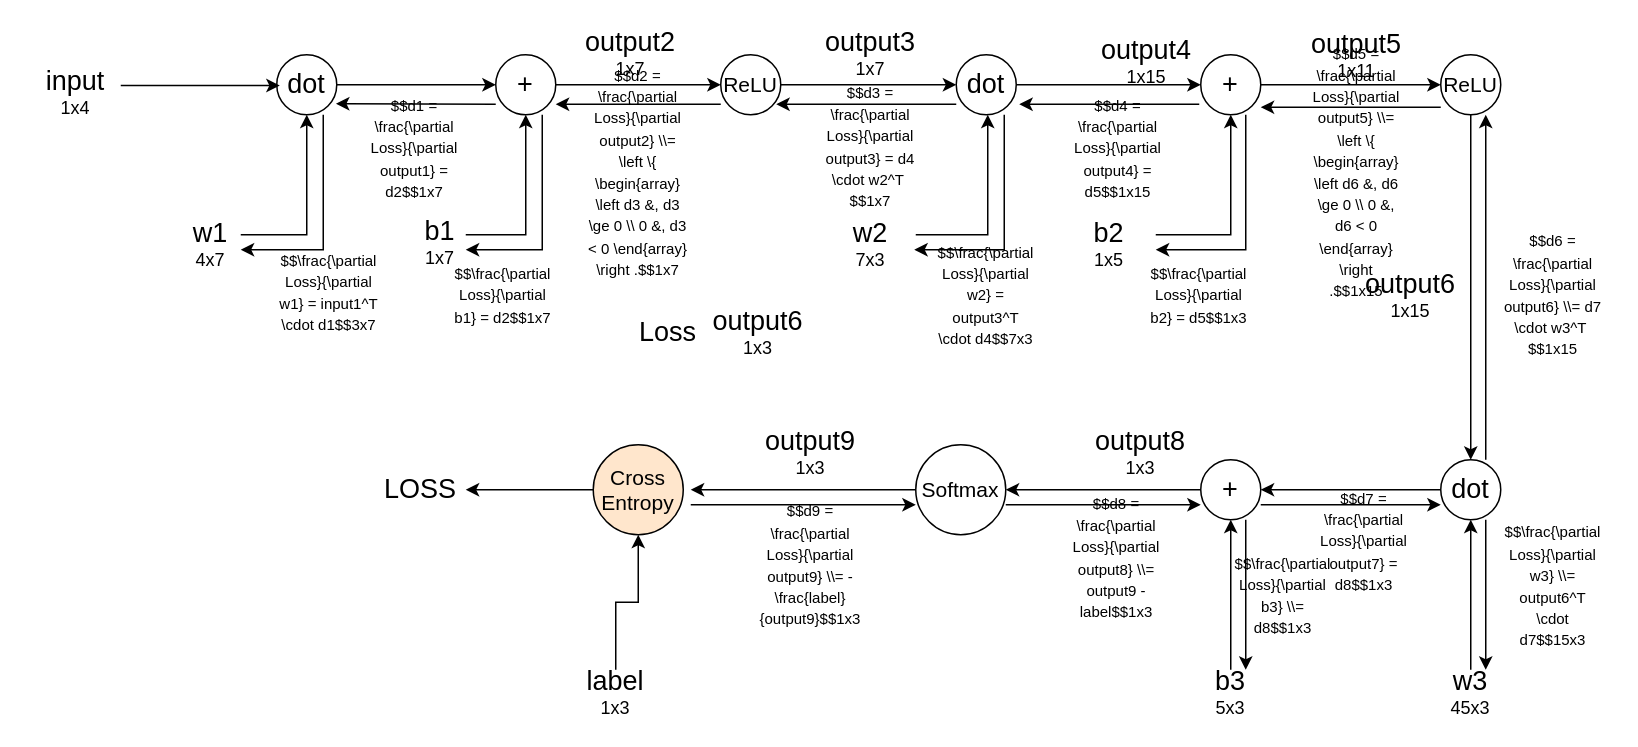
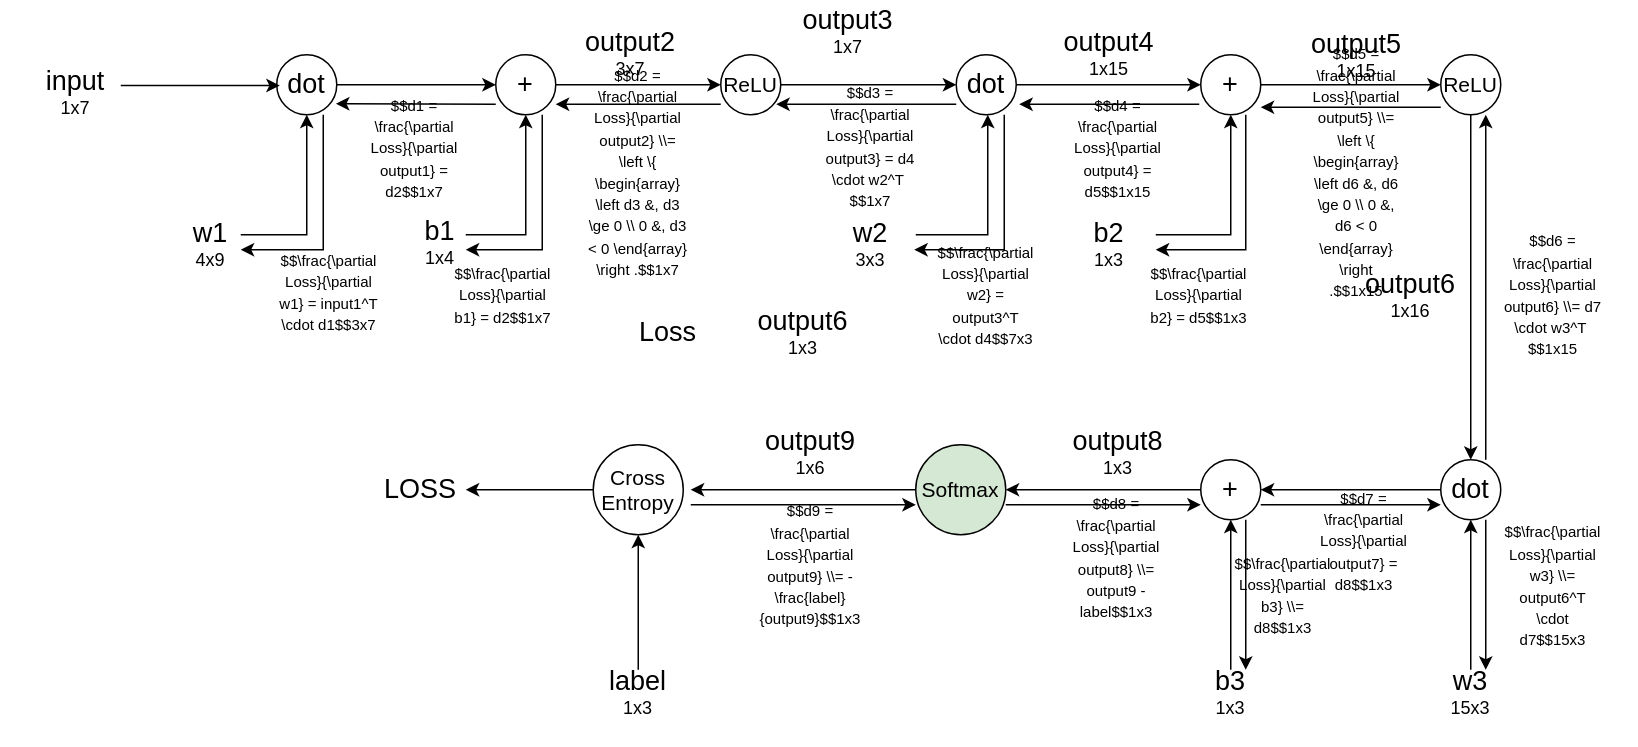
(631, 53) -> (631, 53)
(871, 53) -> (848, 31)
(1357, 55) -> (1357, 55)
(1147, 61) -> (1109, 53)
(76, 92) -> (76, 92)
(440, 242) -> (440, 242)
(211, 244) -> (211, 244)
(871, 244) -> (871, 244)
(1109, 244) -> (1109, 244)
(1411, 295) -> (1411, 295)
(758, 332) -> (803, 332)
(811, 452) -> (811, 452)
(1141, 452) -> (1118, 452)
(638, 490) -> (638, 490)
(961, 490) -> (961, 490)
(616, 692) -> (638, 692)
(1231, 692) -> (1231, 692)
(1471, 692) -> (1471, 692)
